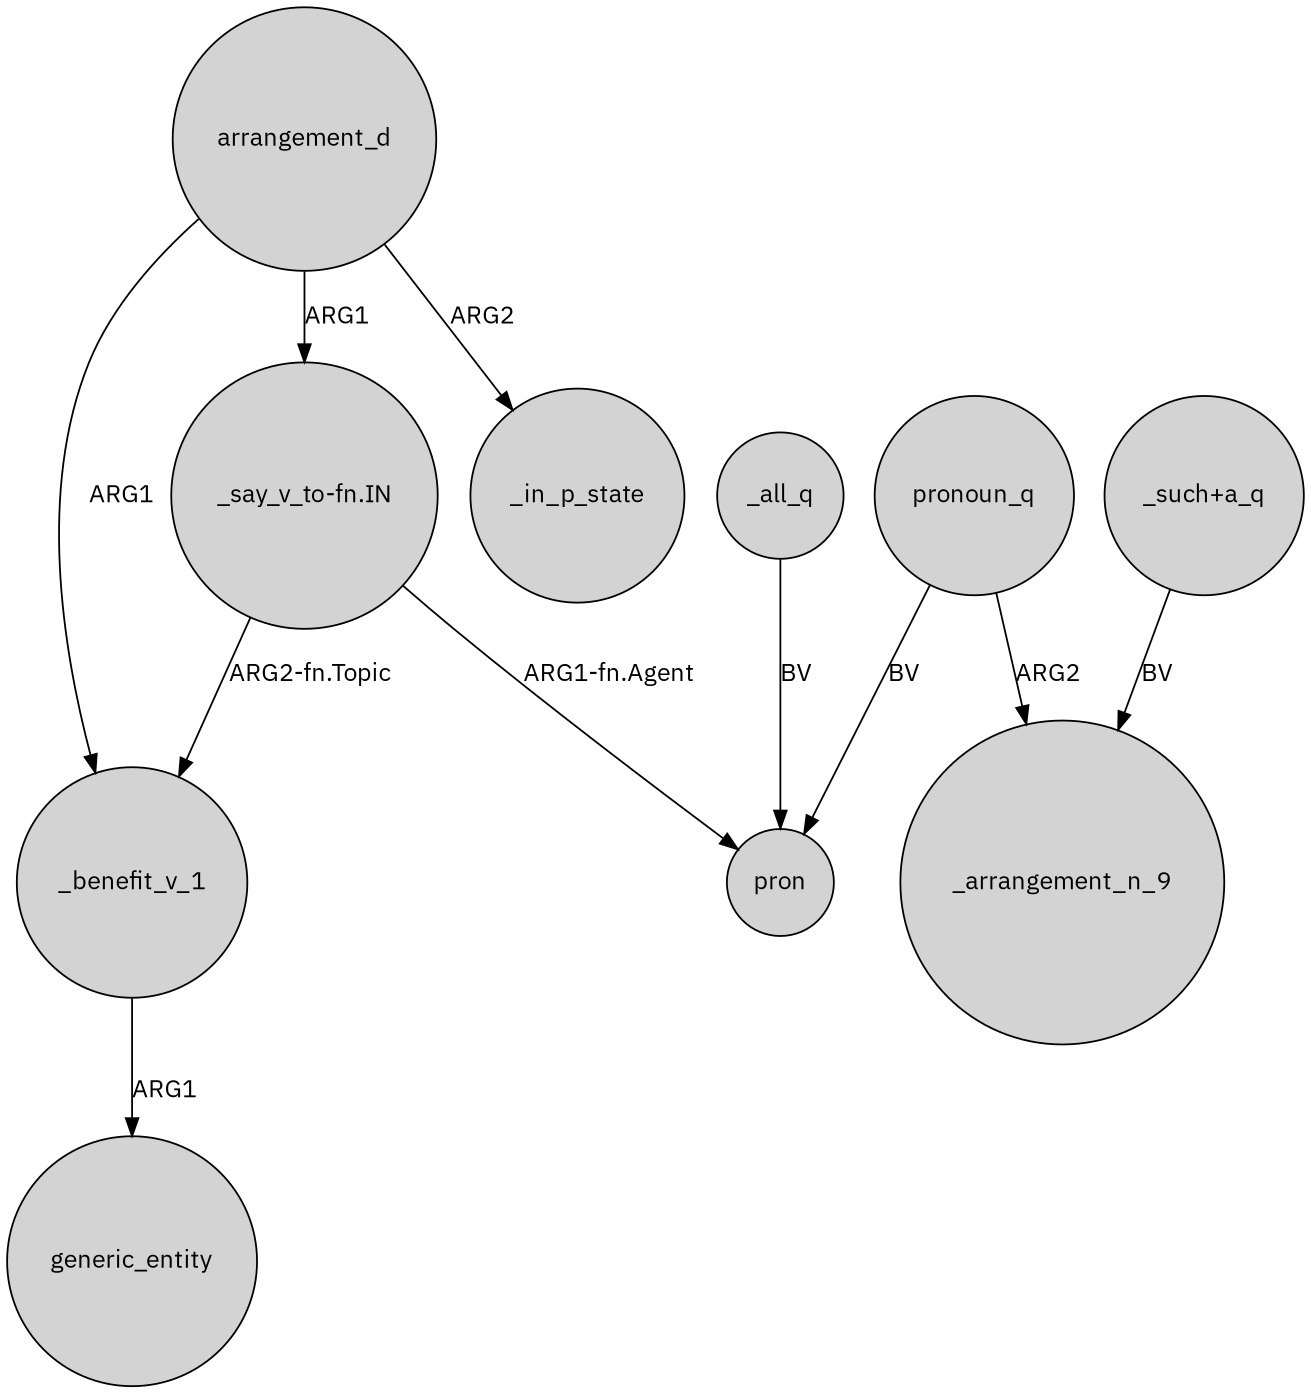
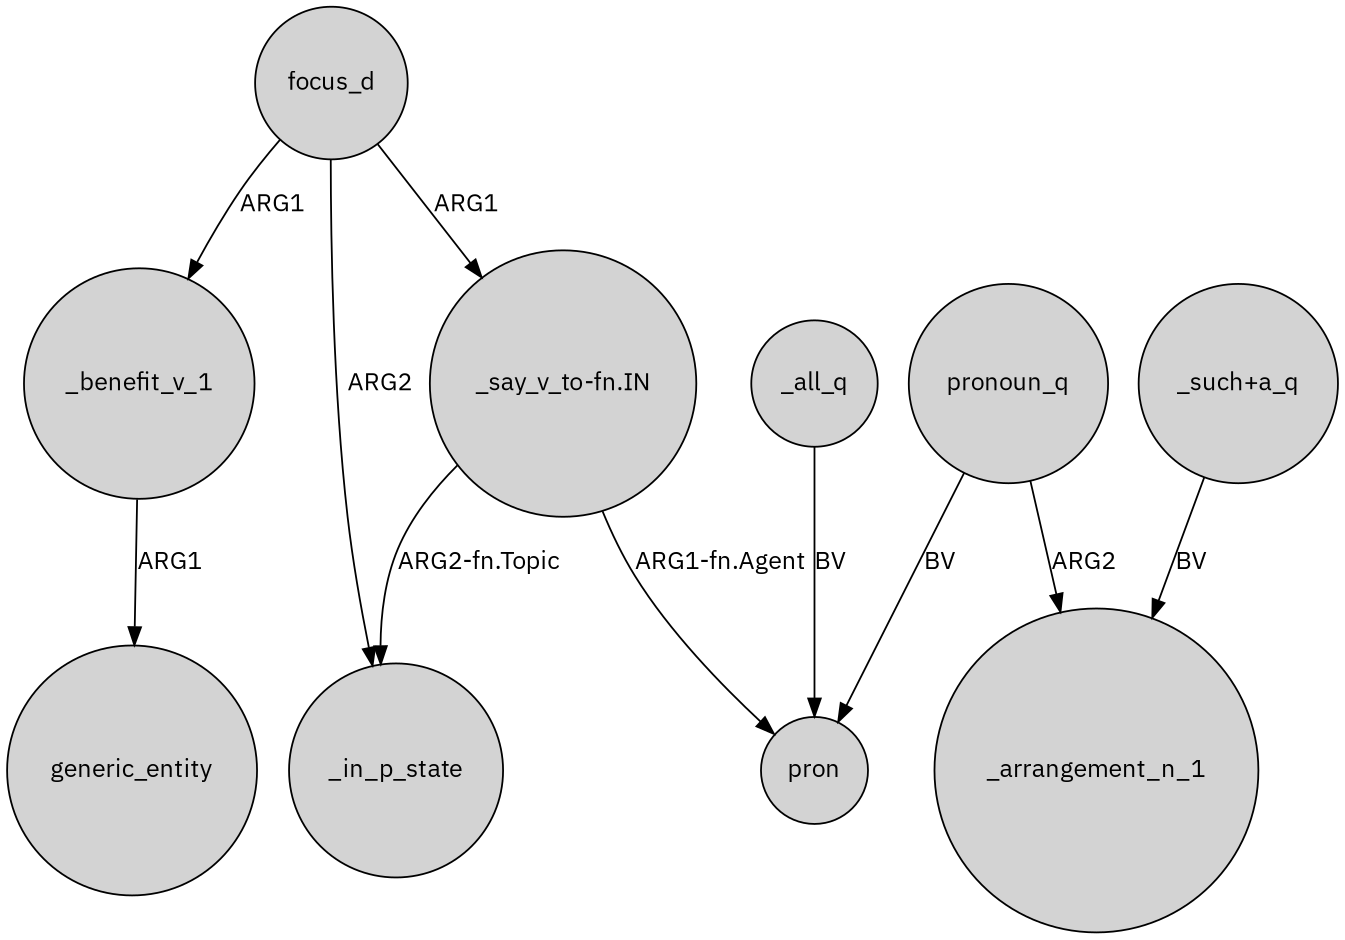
(304, 139) -> (331, 83)
(218, 689) -> (399, 547)
(1062, 883) -> (1096, 770)
